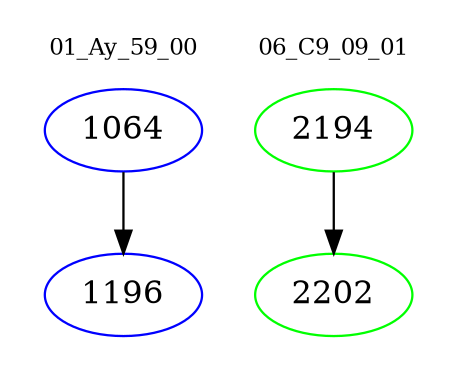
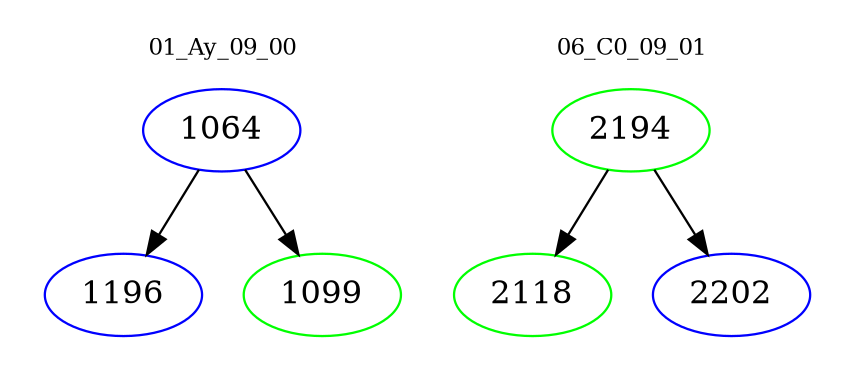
(123, 49) -> (223, 49)
(334, 49) -> (632, 49)
none -> (322, 295)
(334, 295) -> (732, 295)
none -> (533, 295)
